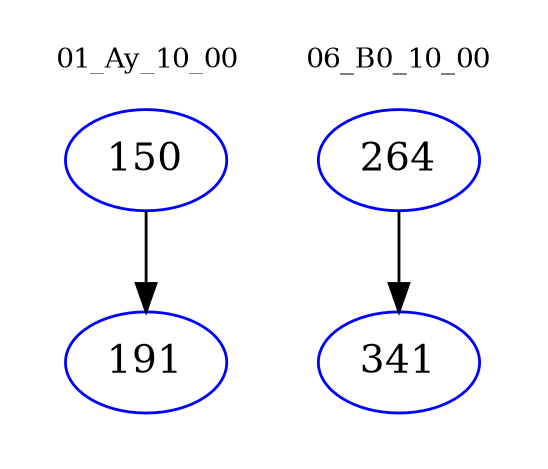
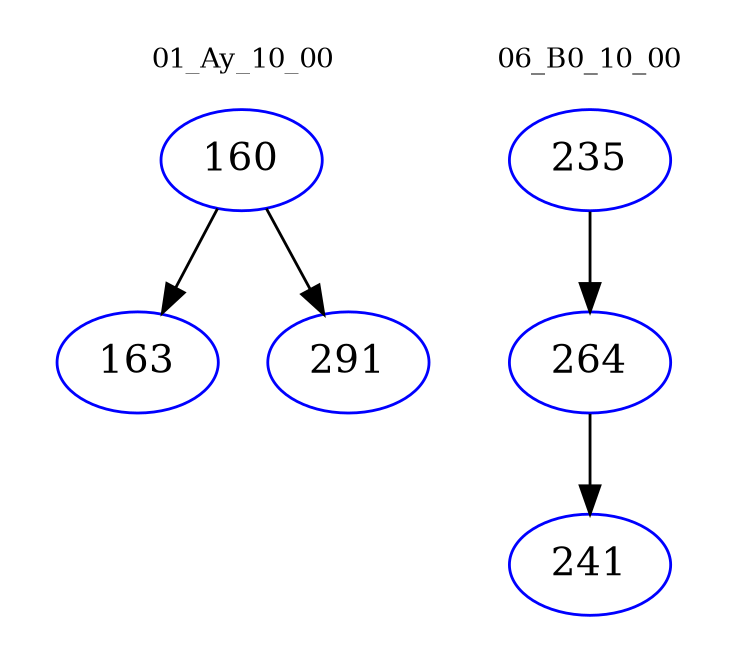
(146, 160) -> (242, 160)
none -> (590, 160)
none -> (138, 362)
(146, 362) -> (348, 362)
(399, 362) -> (590, 565)
